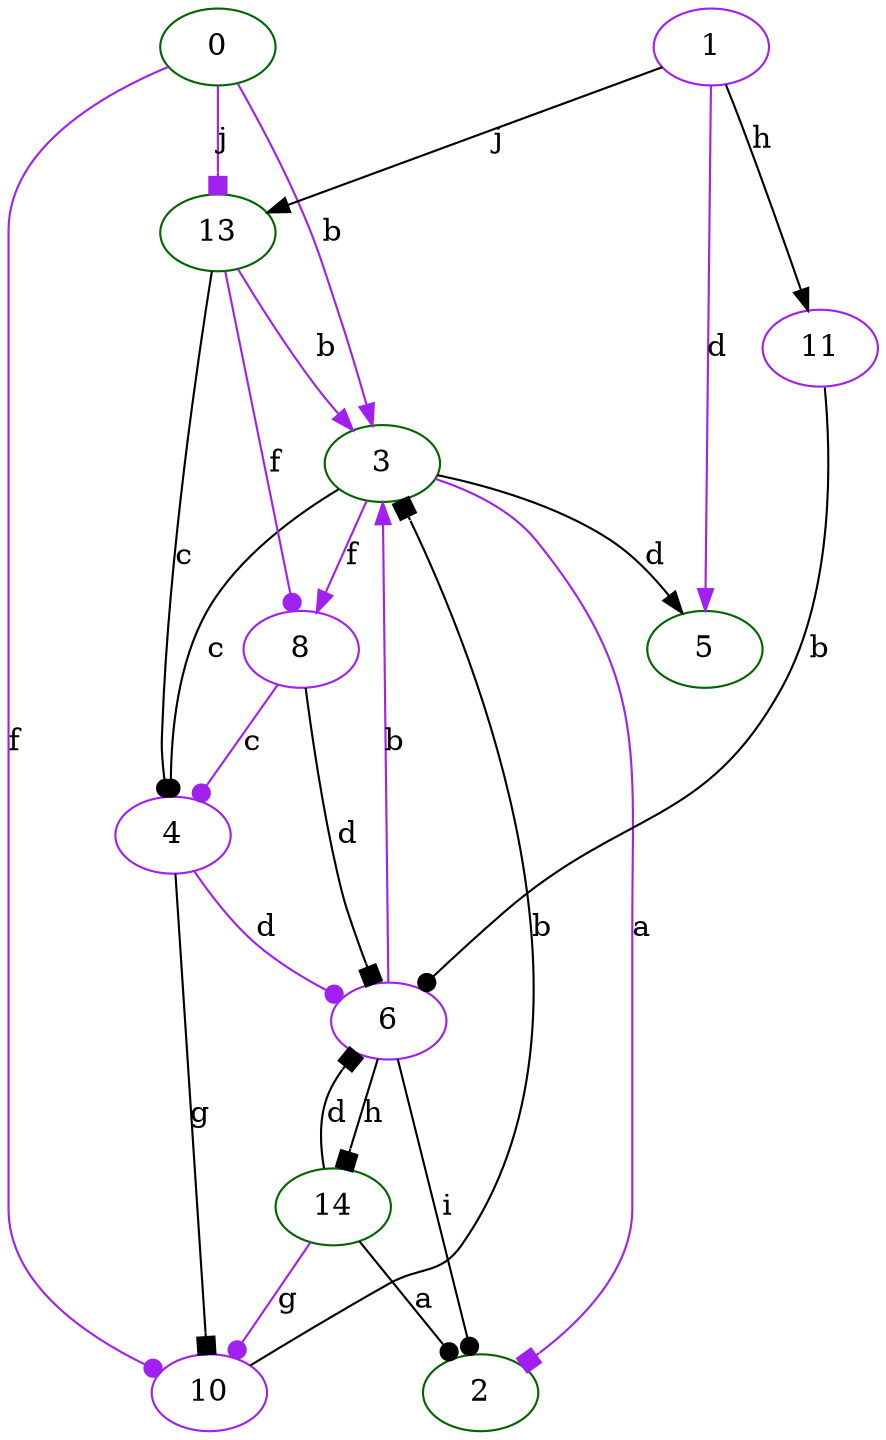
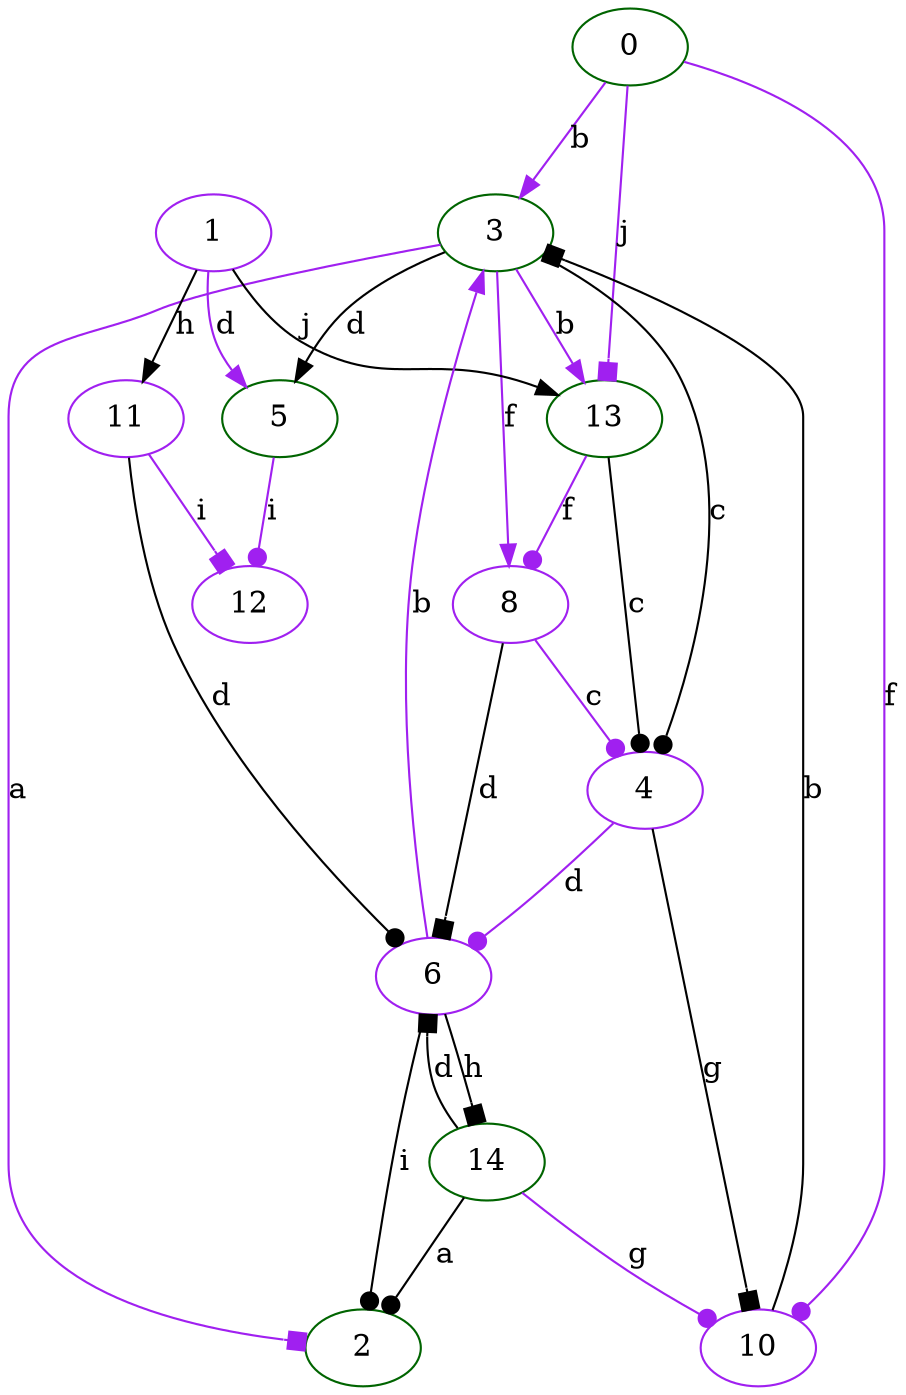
(285, 344) -> (544, 316)
none -> (250, 605)
(820, 649) -> (222, 697)
